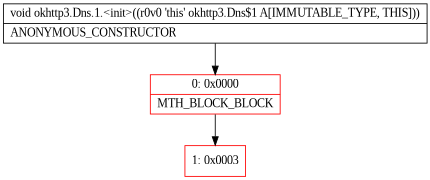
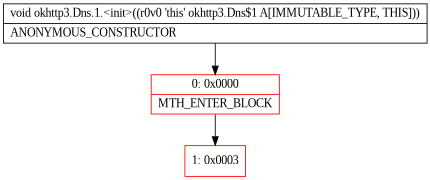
(215, 104) -> (215, 104)
